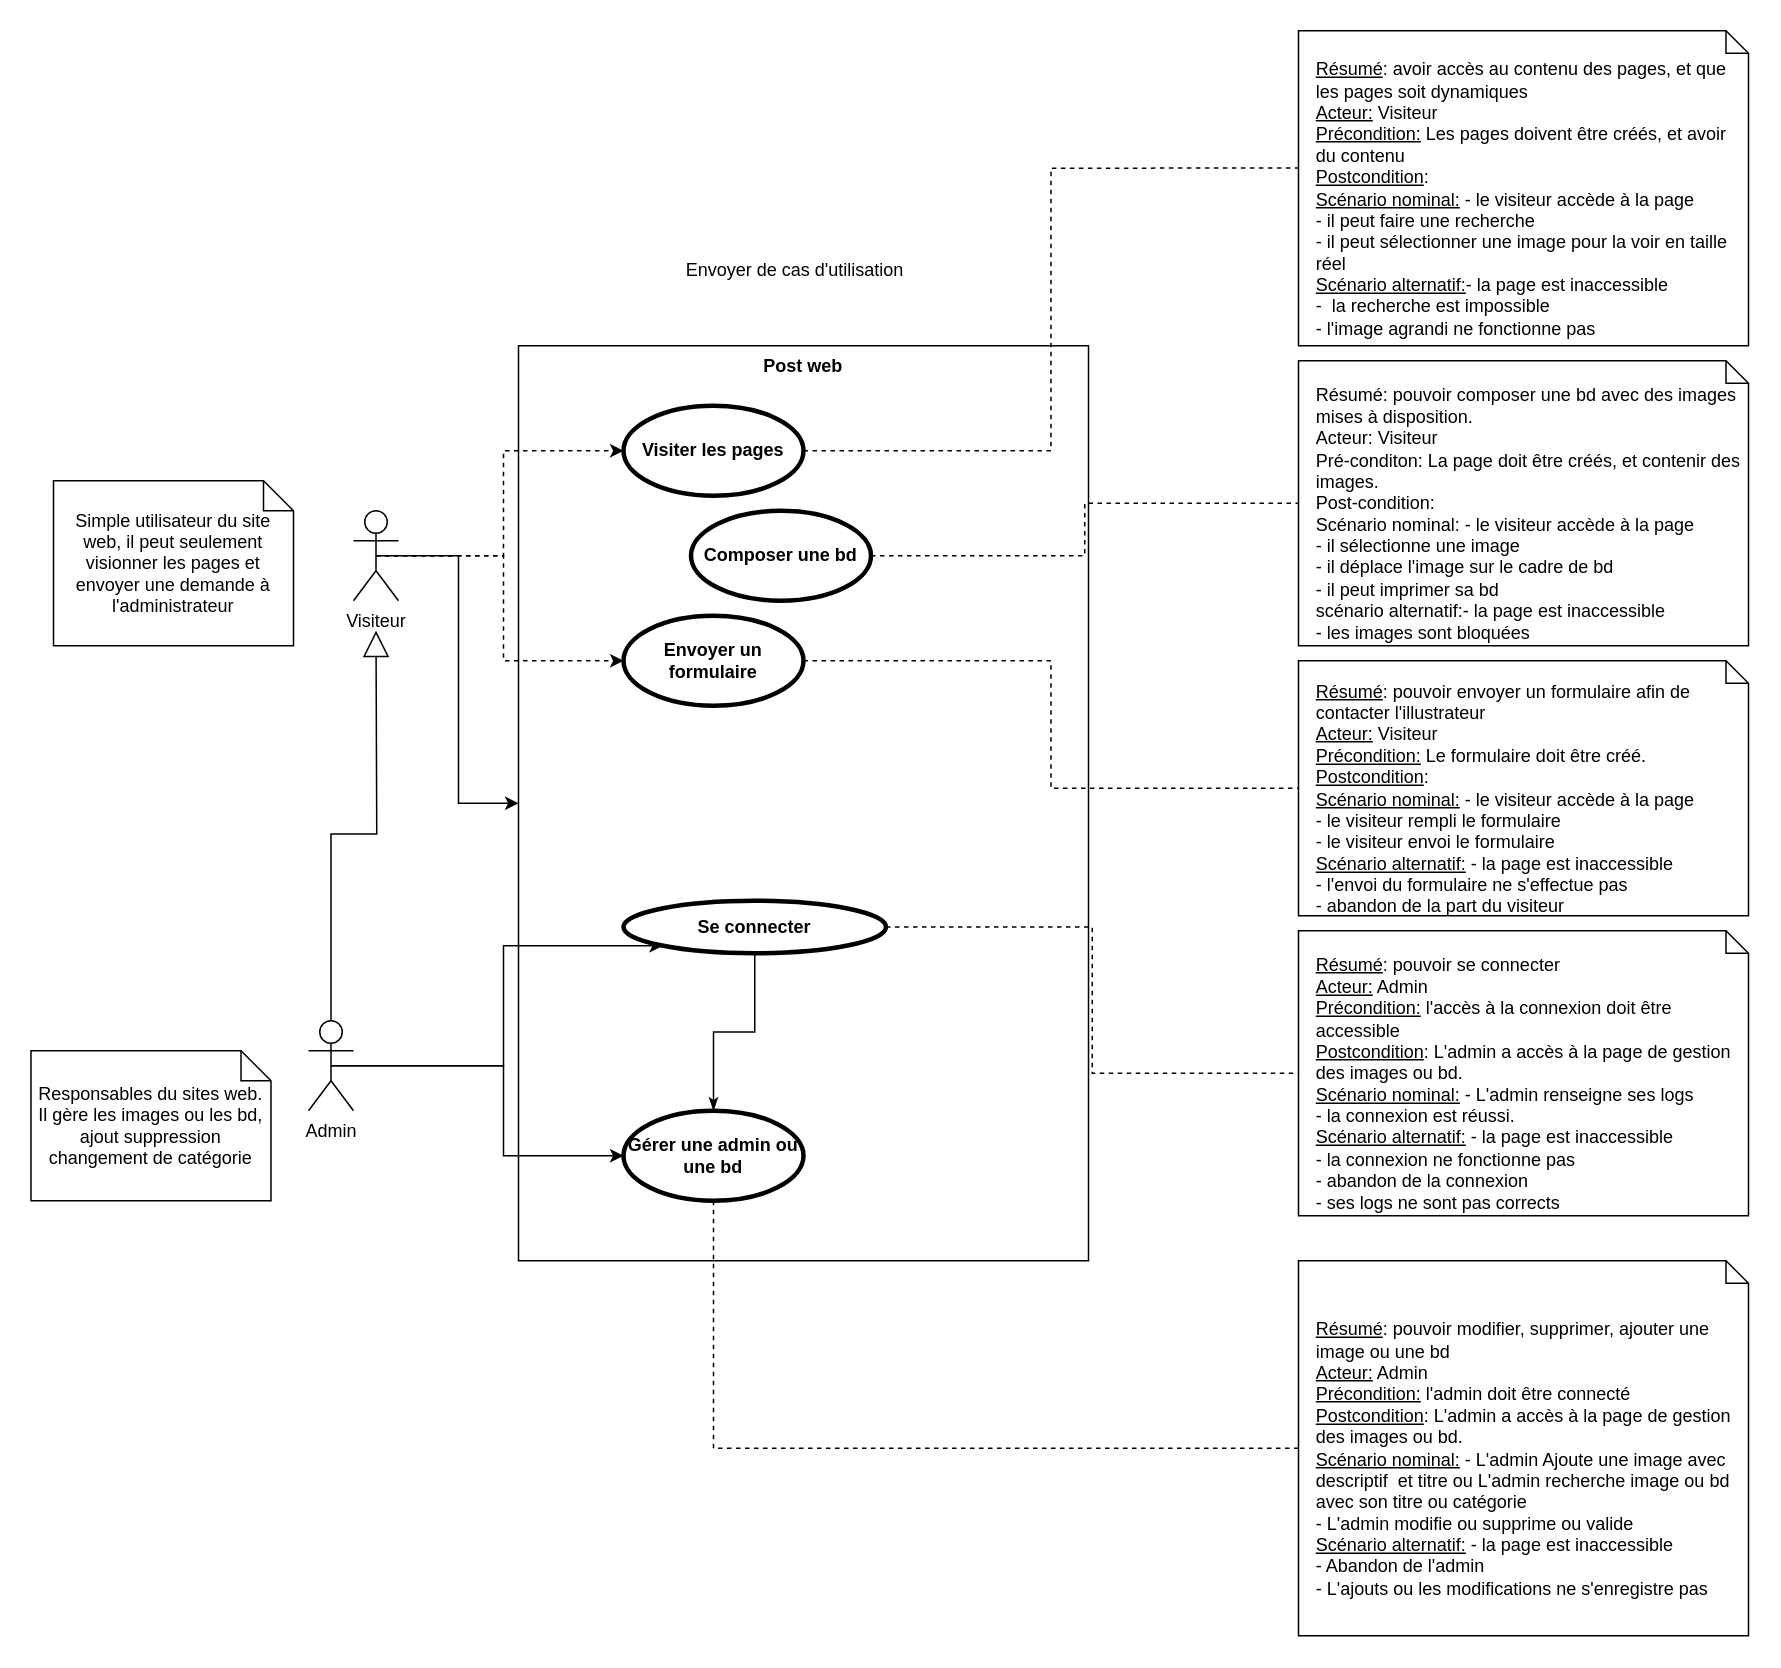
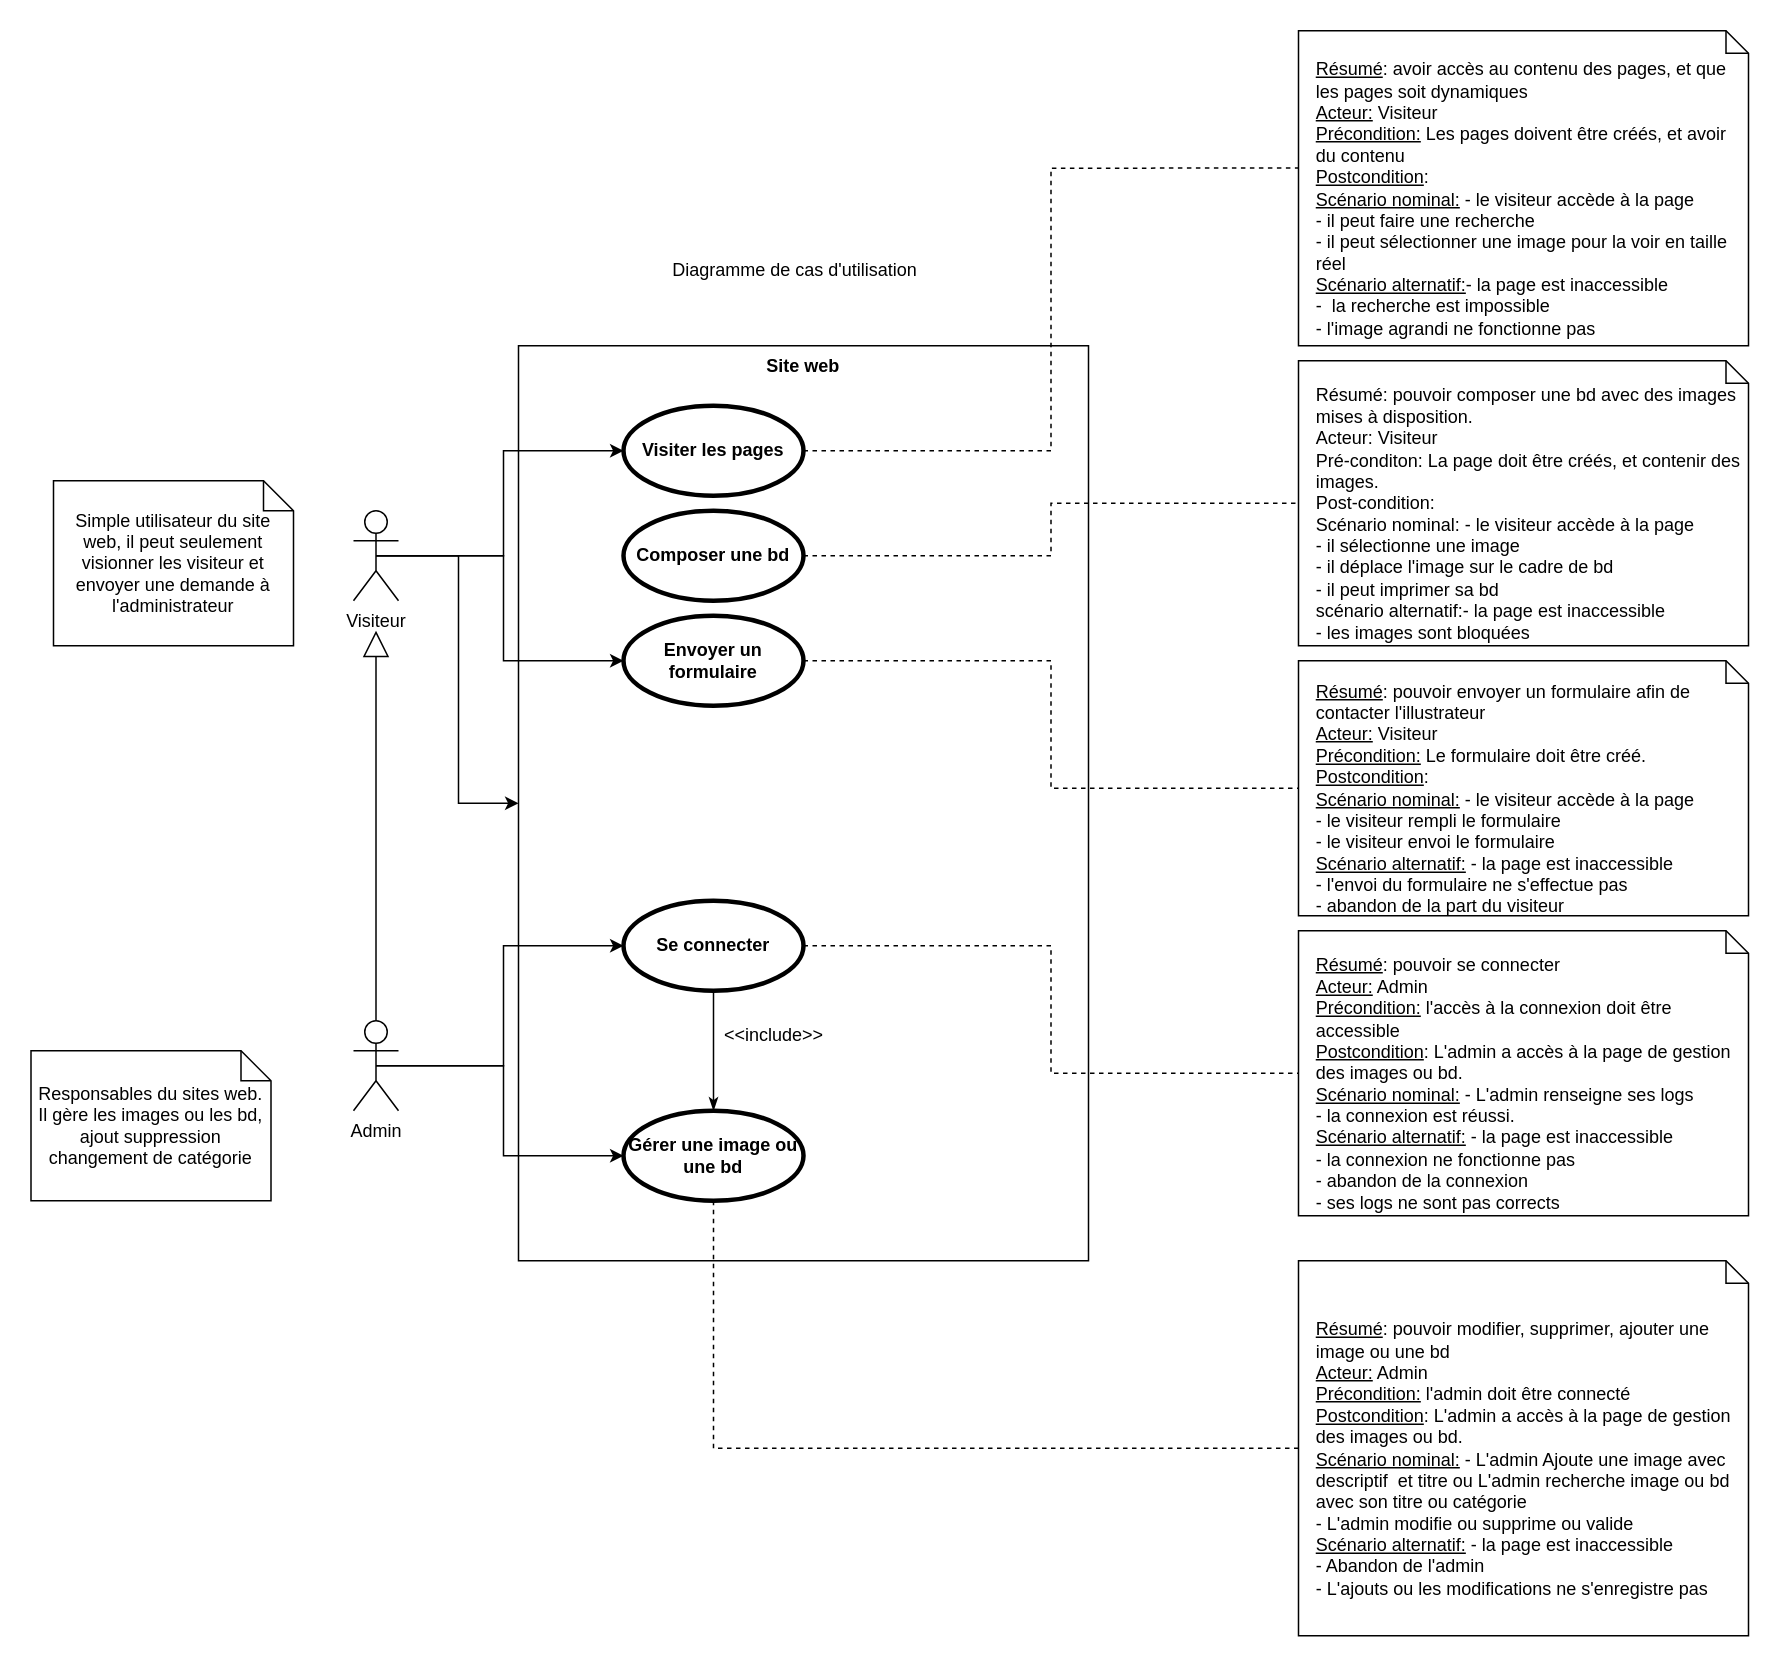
(795, 271) -> (795, 271)
(803, 367) -> (803, 367)
(506, 451) -> (506, 451)
(781, 556) -> (713, 556)
(173, 563) -> (173, 563)
(506, 661) -> (506, 661)
(755, 927) -> (713, 946)
none -> (773, 1036)
(331, 1066) -> (376, 1066)
(713, 1156) -> (713, 1156)
